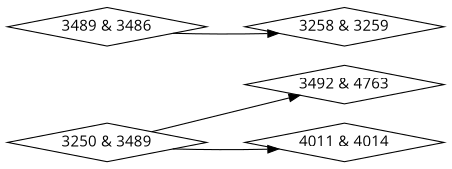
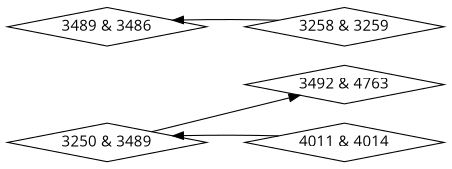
(220, 34) -> (231, 20)
(220, 150) -> (231, 135)
